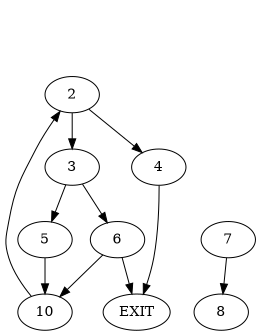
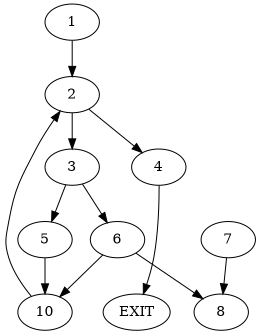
none -> (72, 22)
(126, 271) -> (165, 273)
